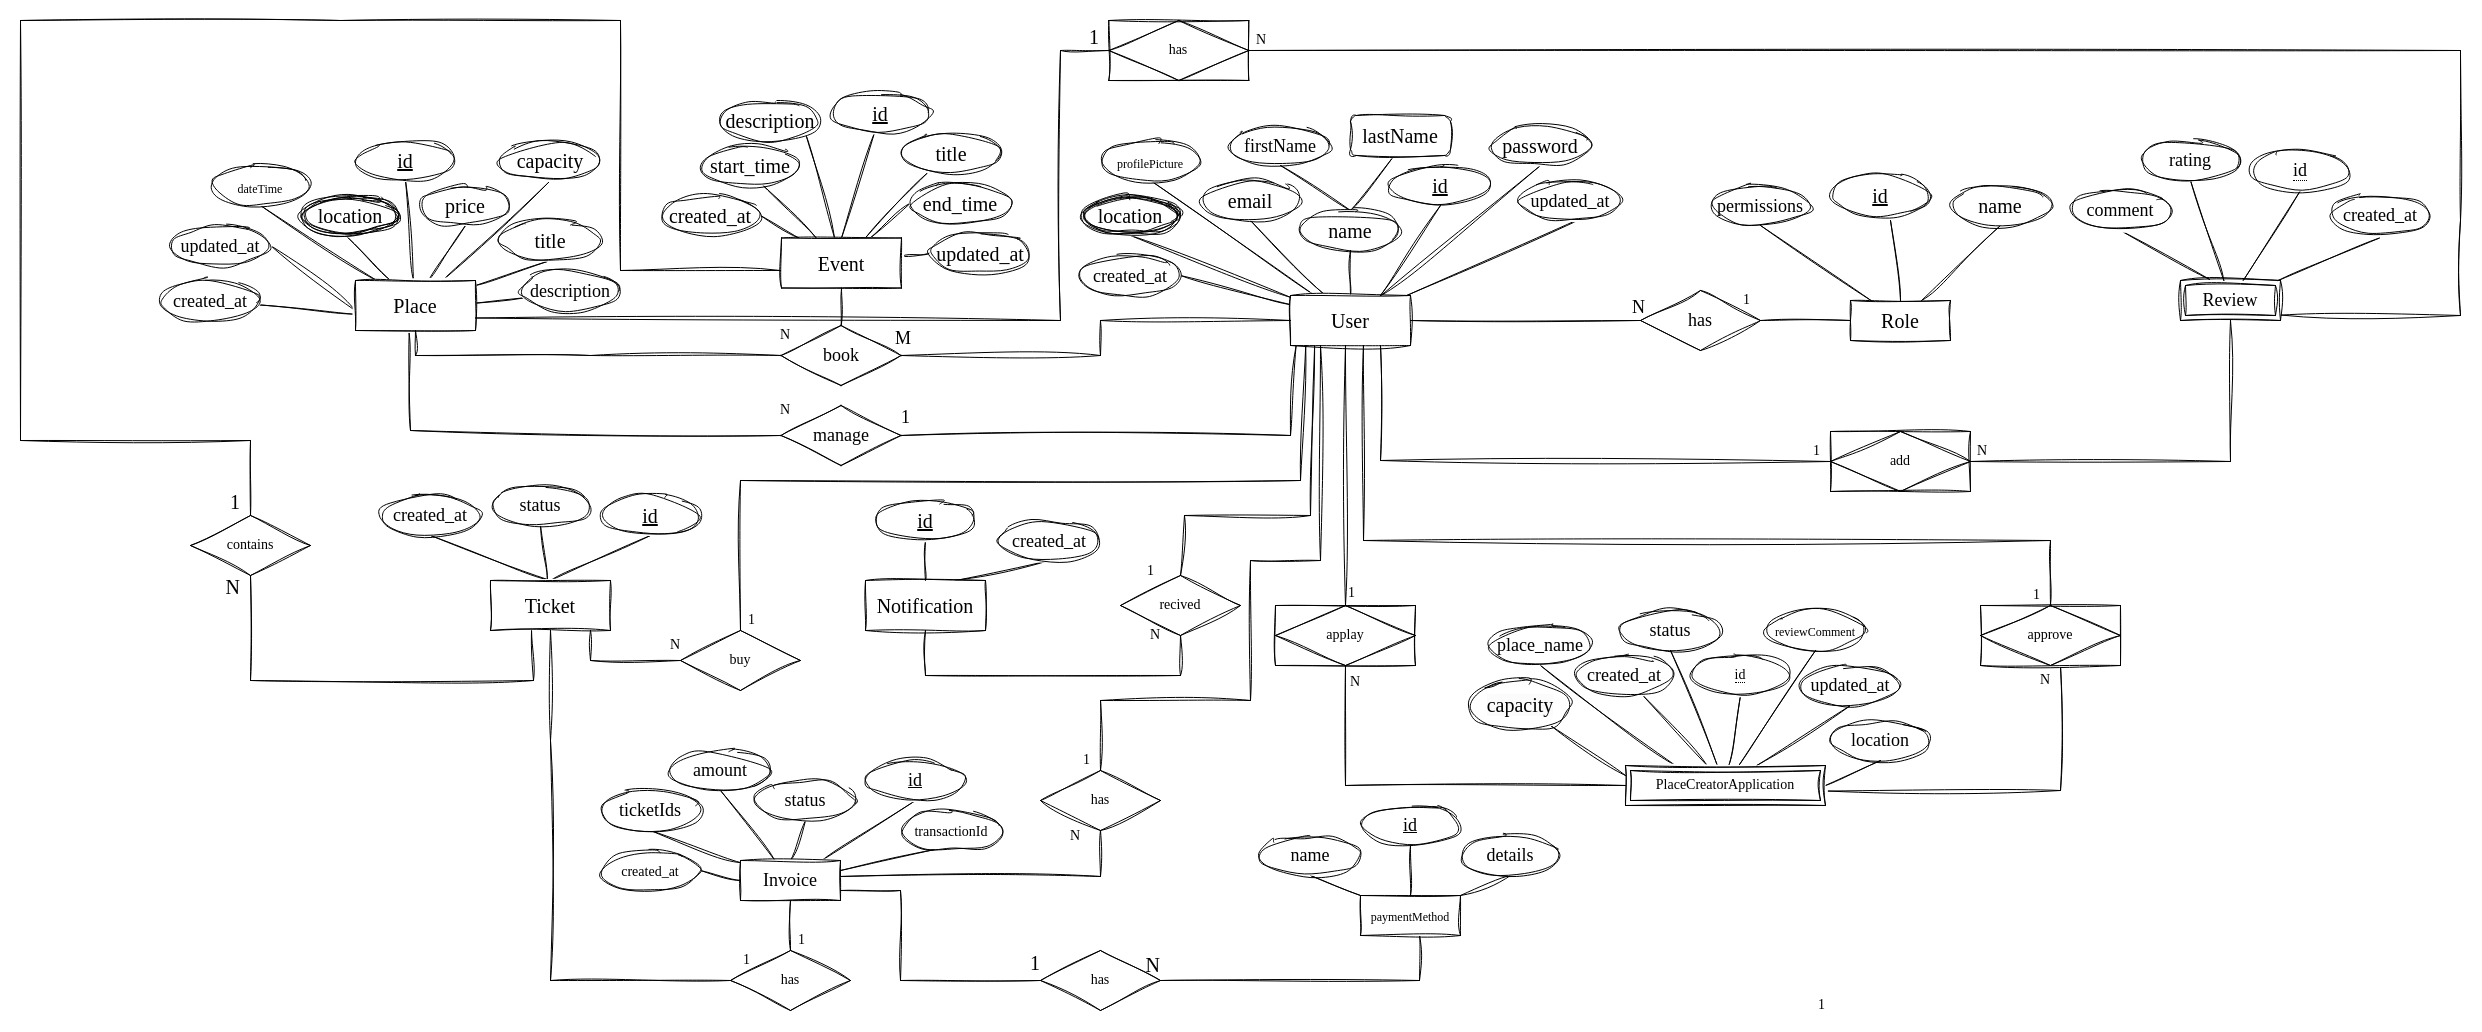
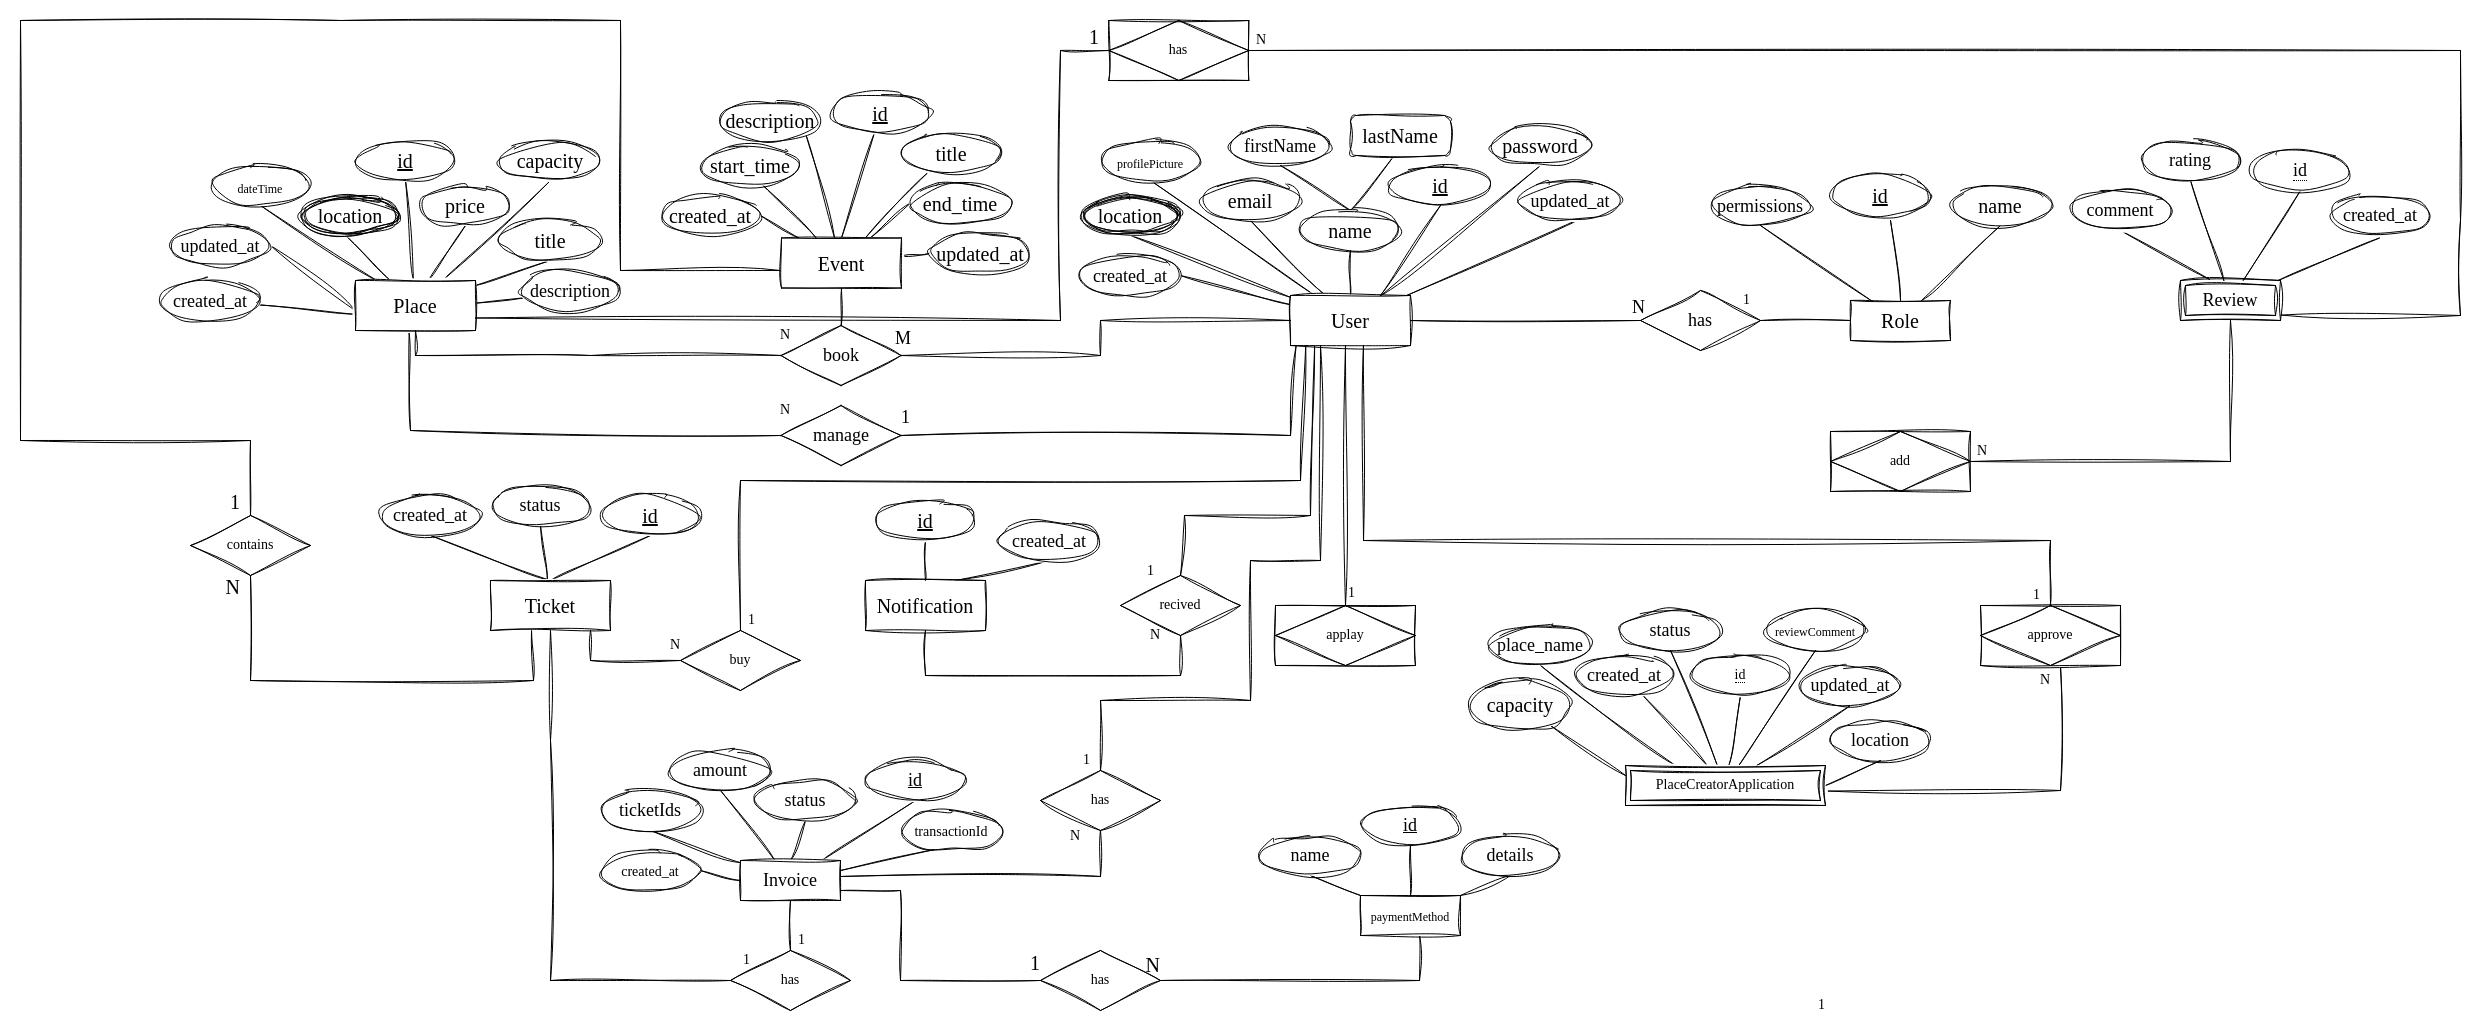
(1549, 461) -> none
(1425, 786) -> none
